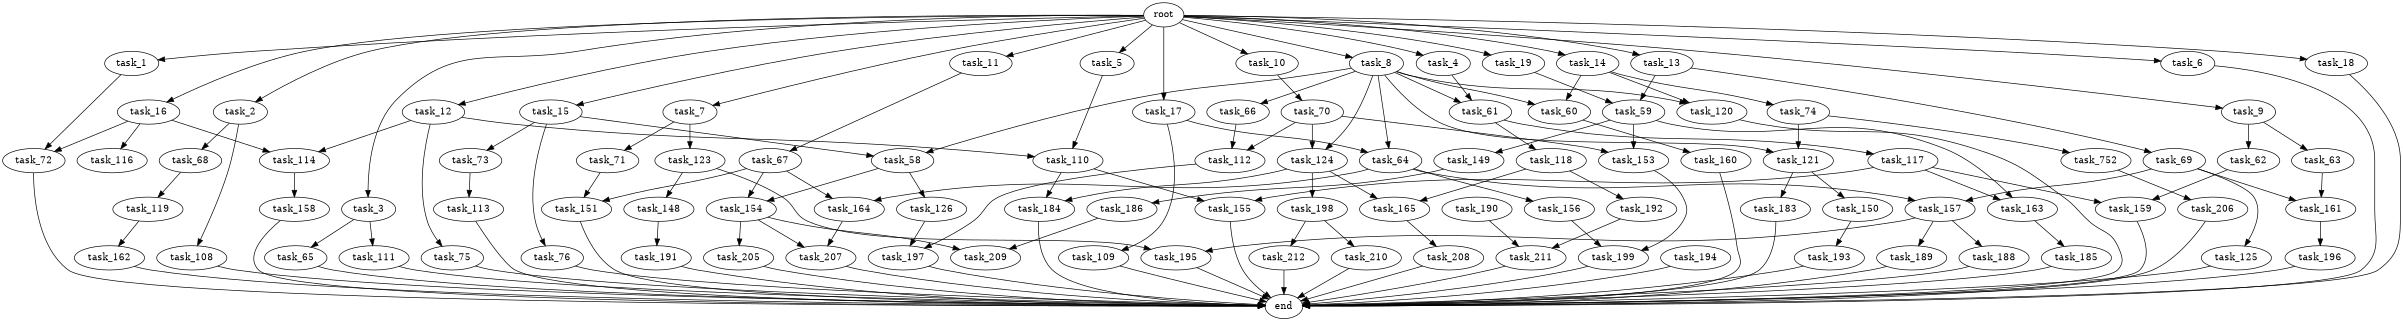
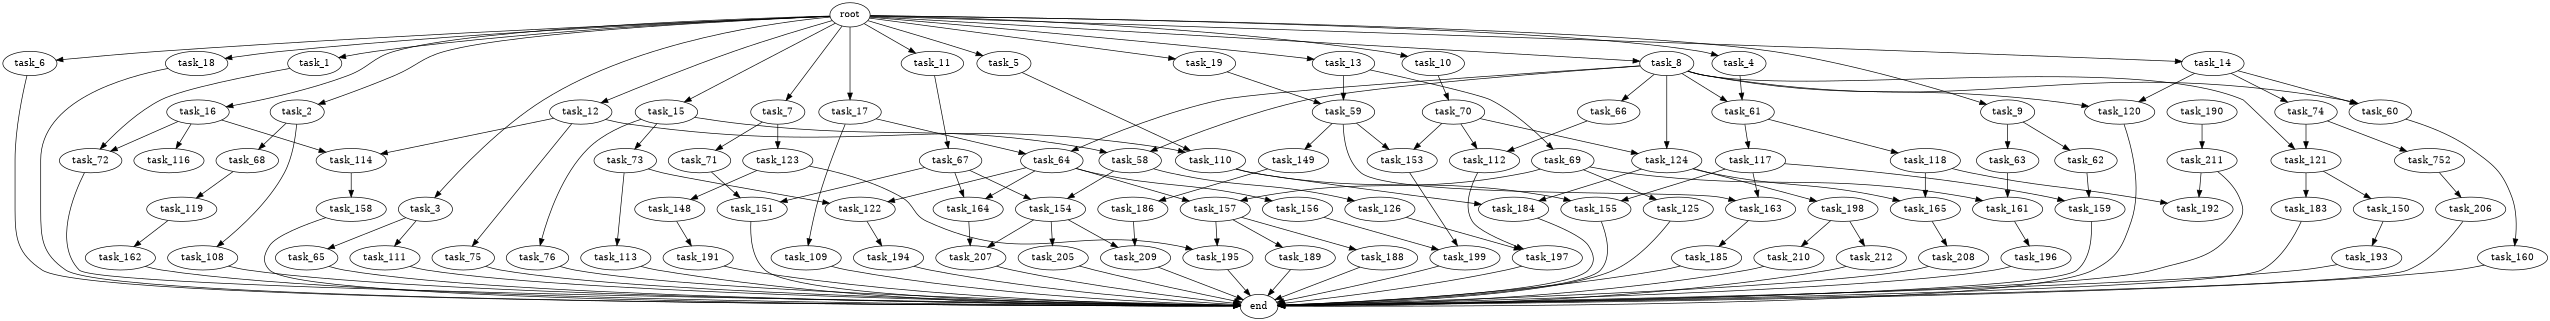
none -> (860, 209)
(1591, 232) -> (2200, 182)
none -> (1197, 282)
